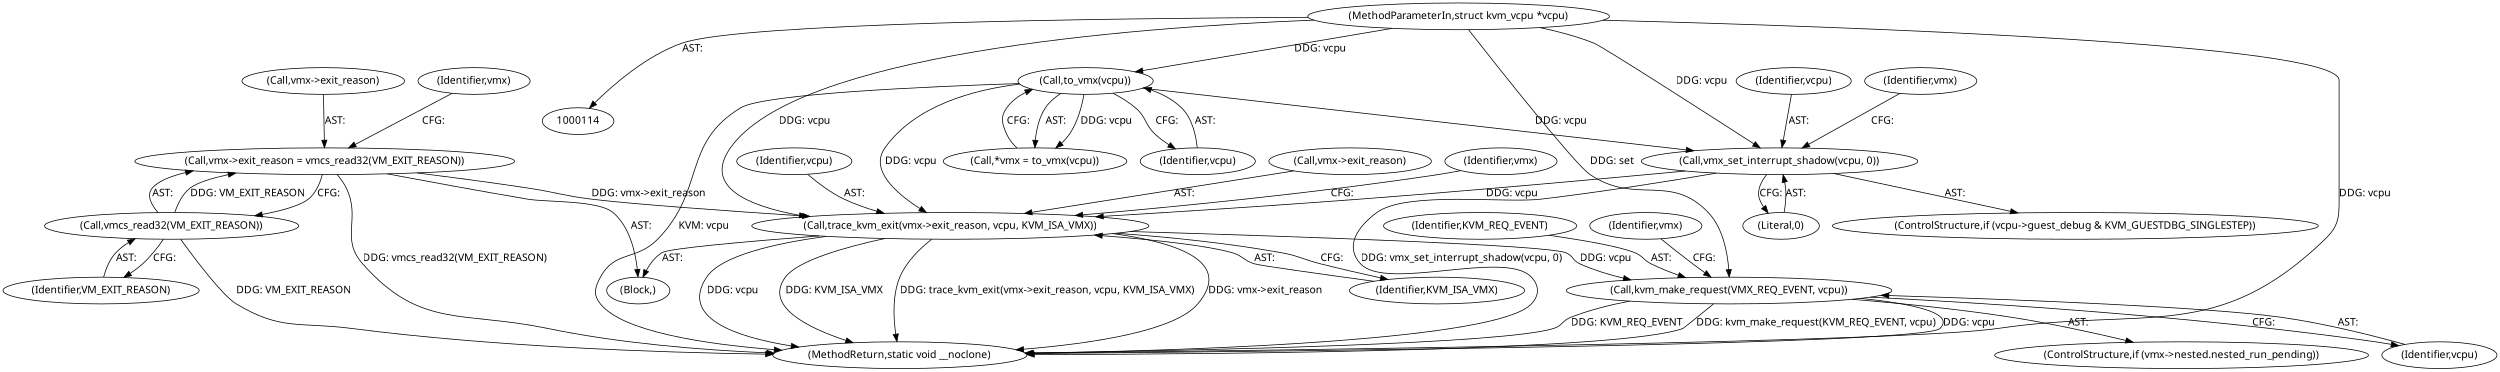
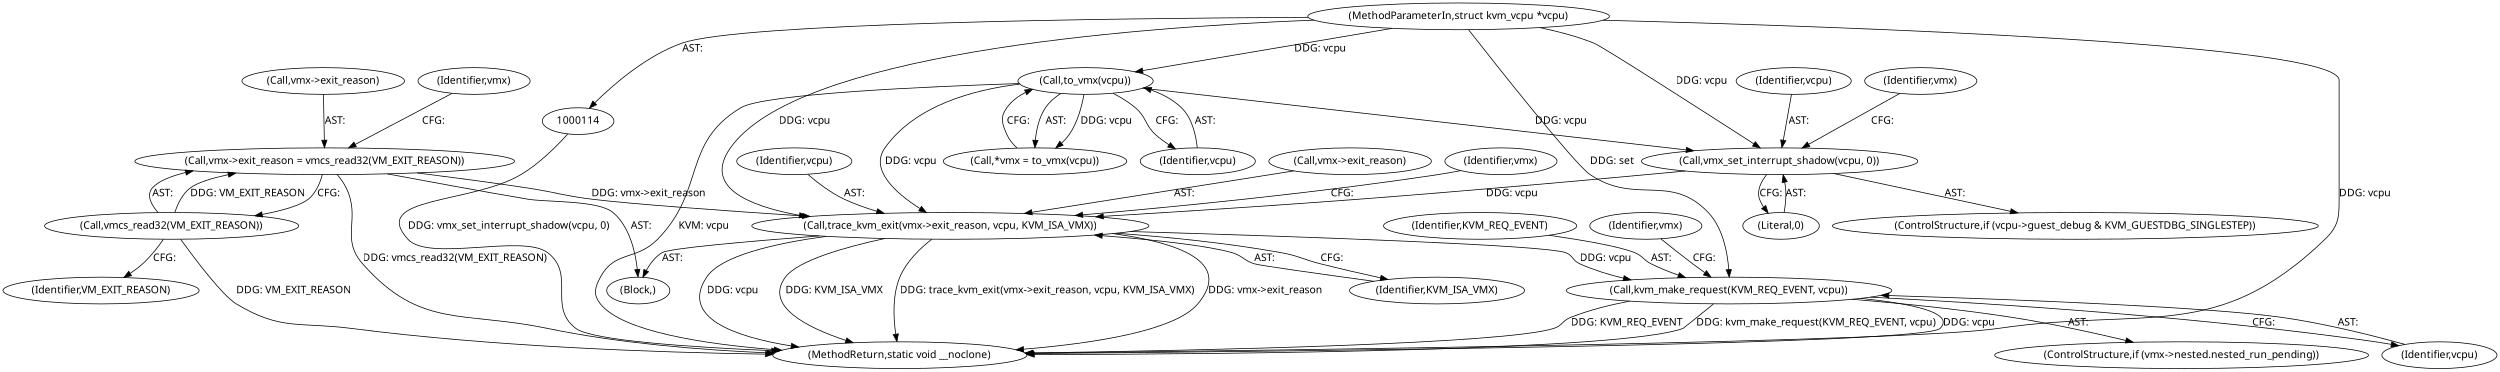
(112, 257) -> none
(1510, 269) -> (511, 246)
(1729, 291) -> (1729, 291)
